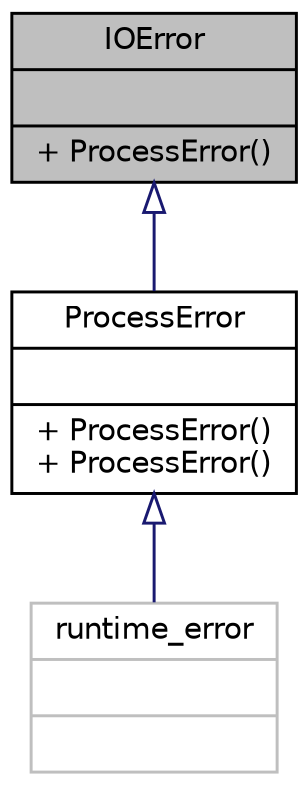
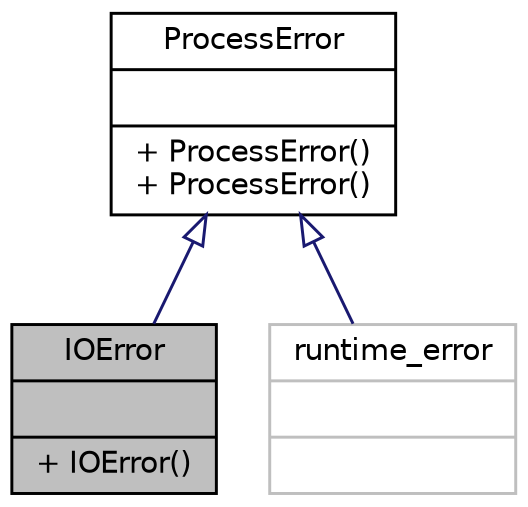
(154, 153) -> (114, 464)
(154, 252) -> (173, 283)
